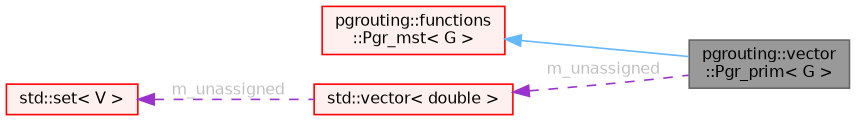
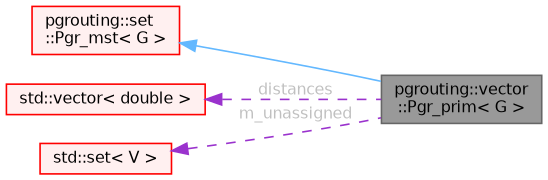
(414, 30) -> (106, 30)
(601, 70) -> (293, 91)
(234, 99) -> (285, 135)
